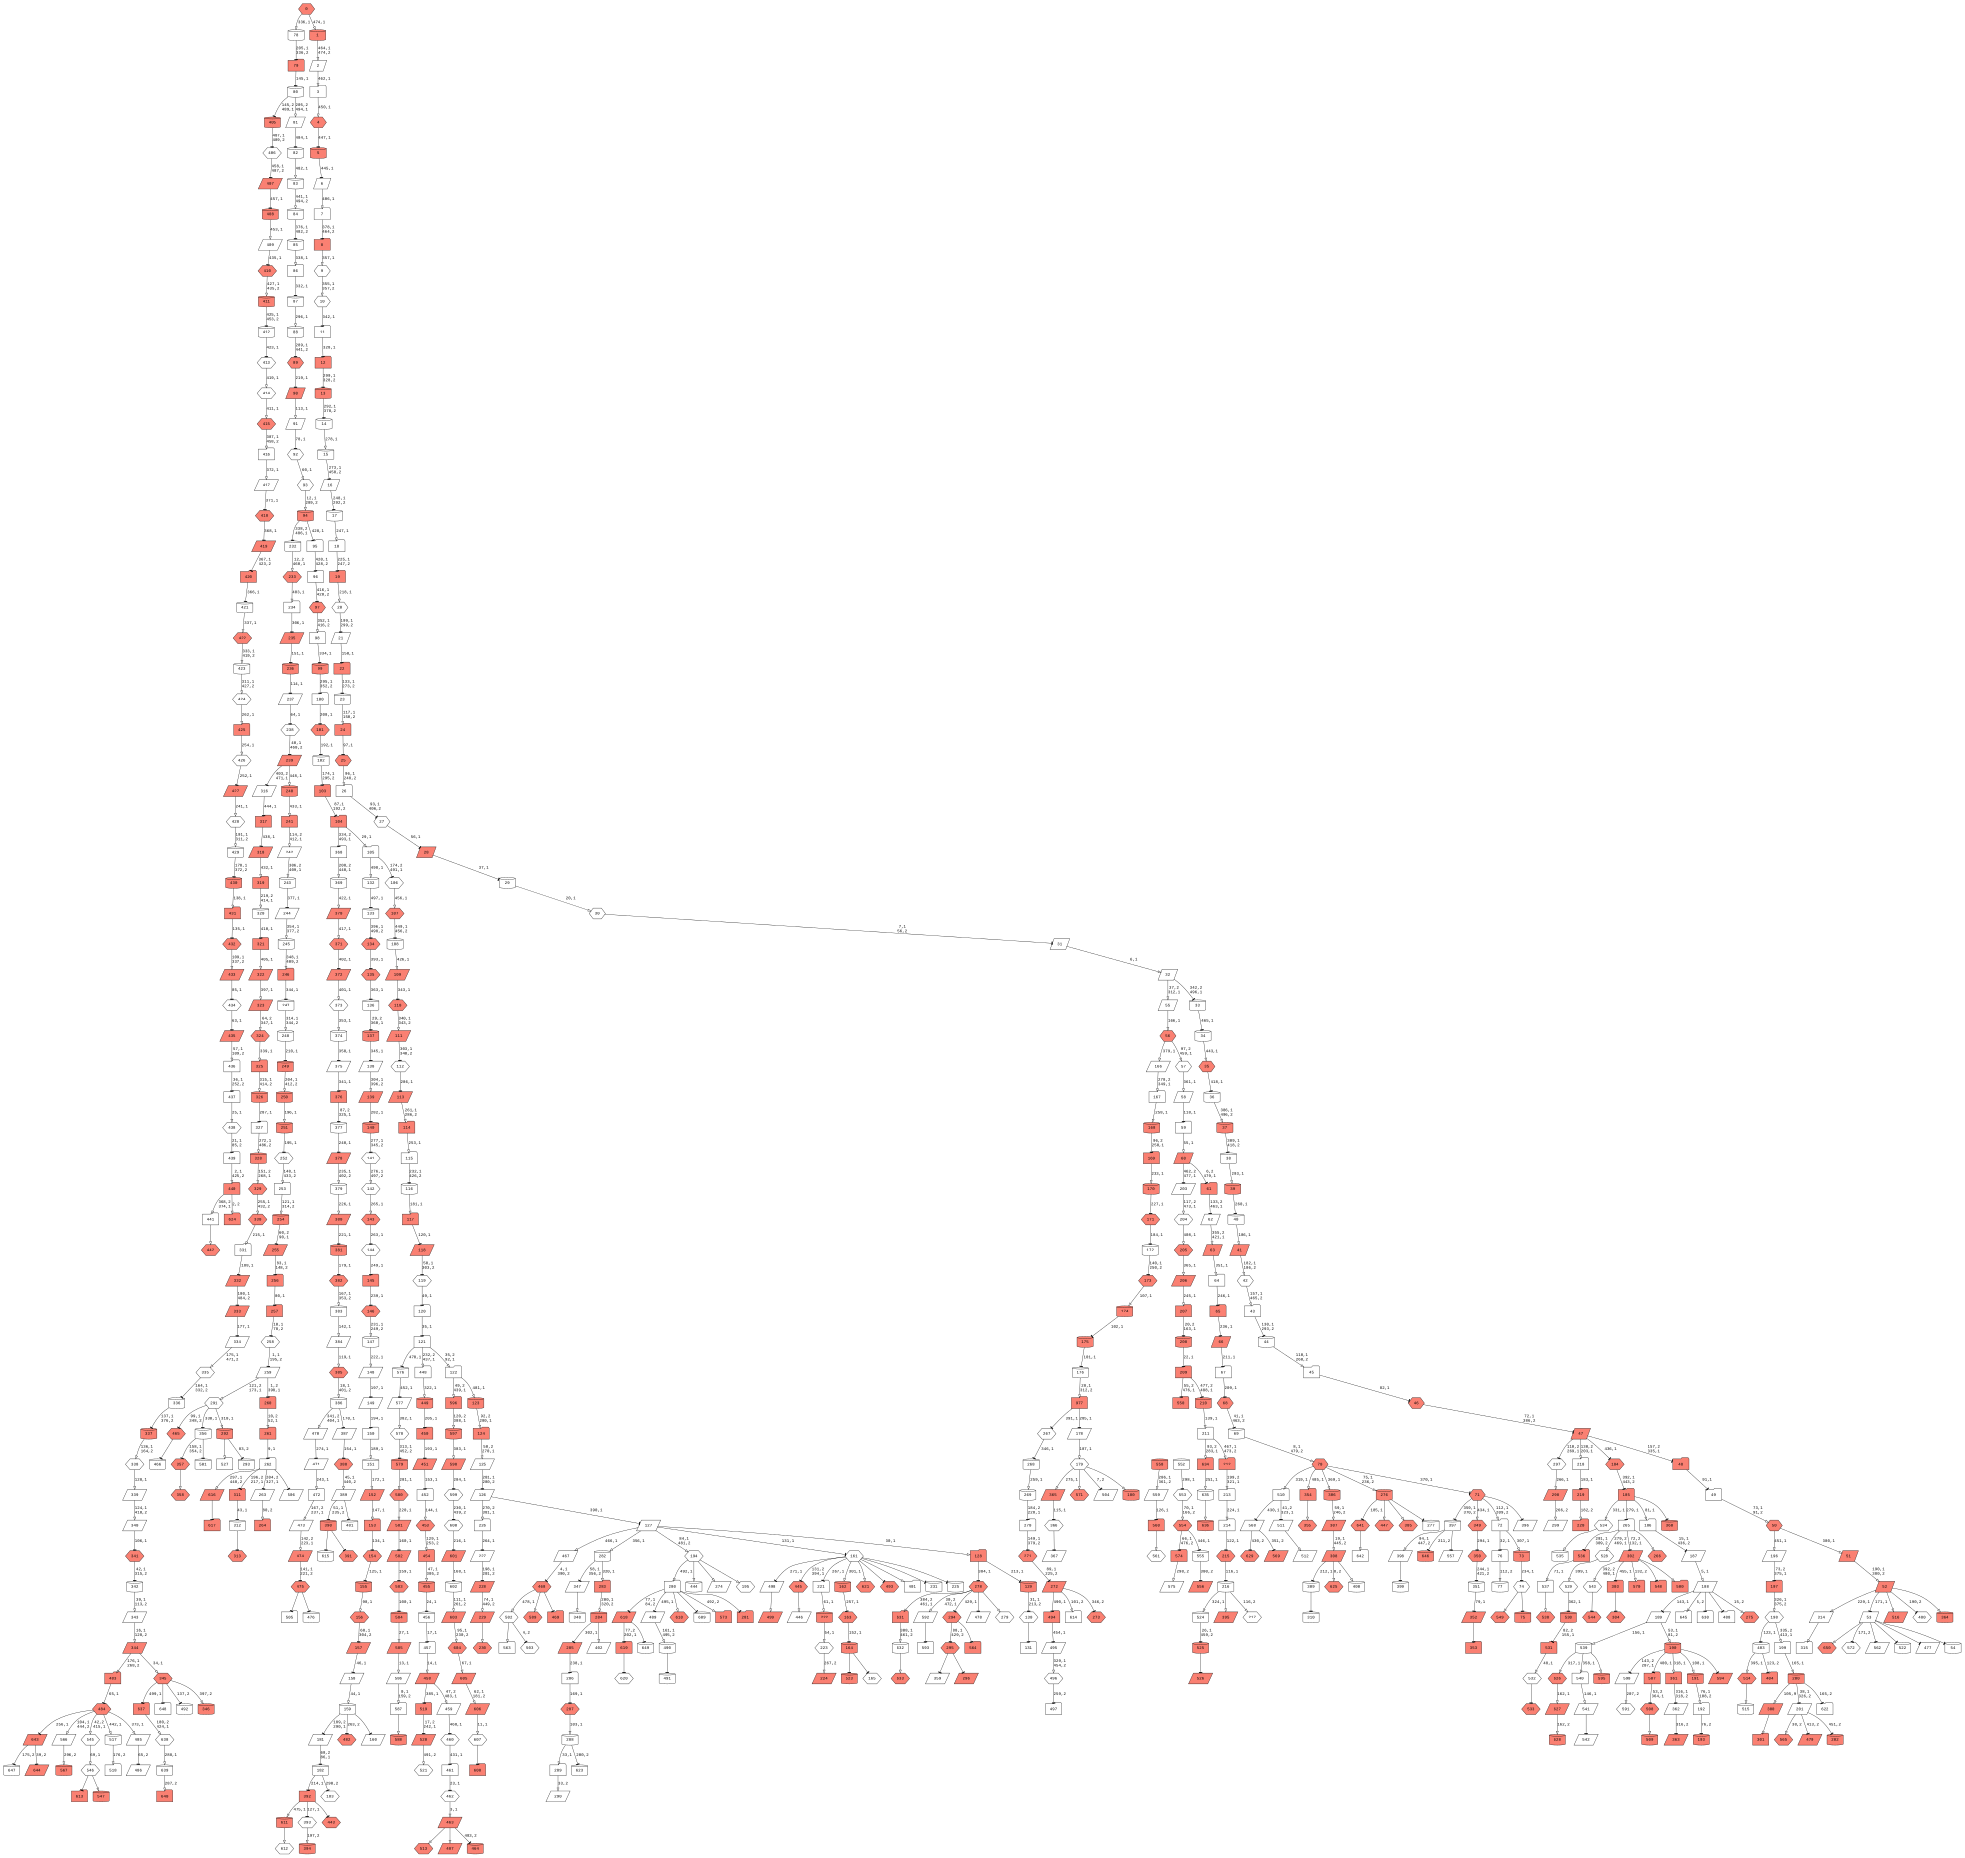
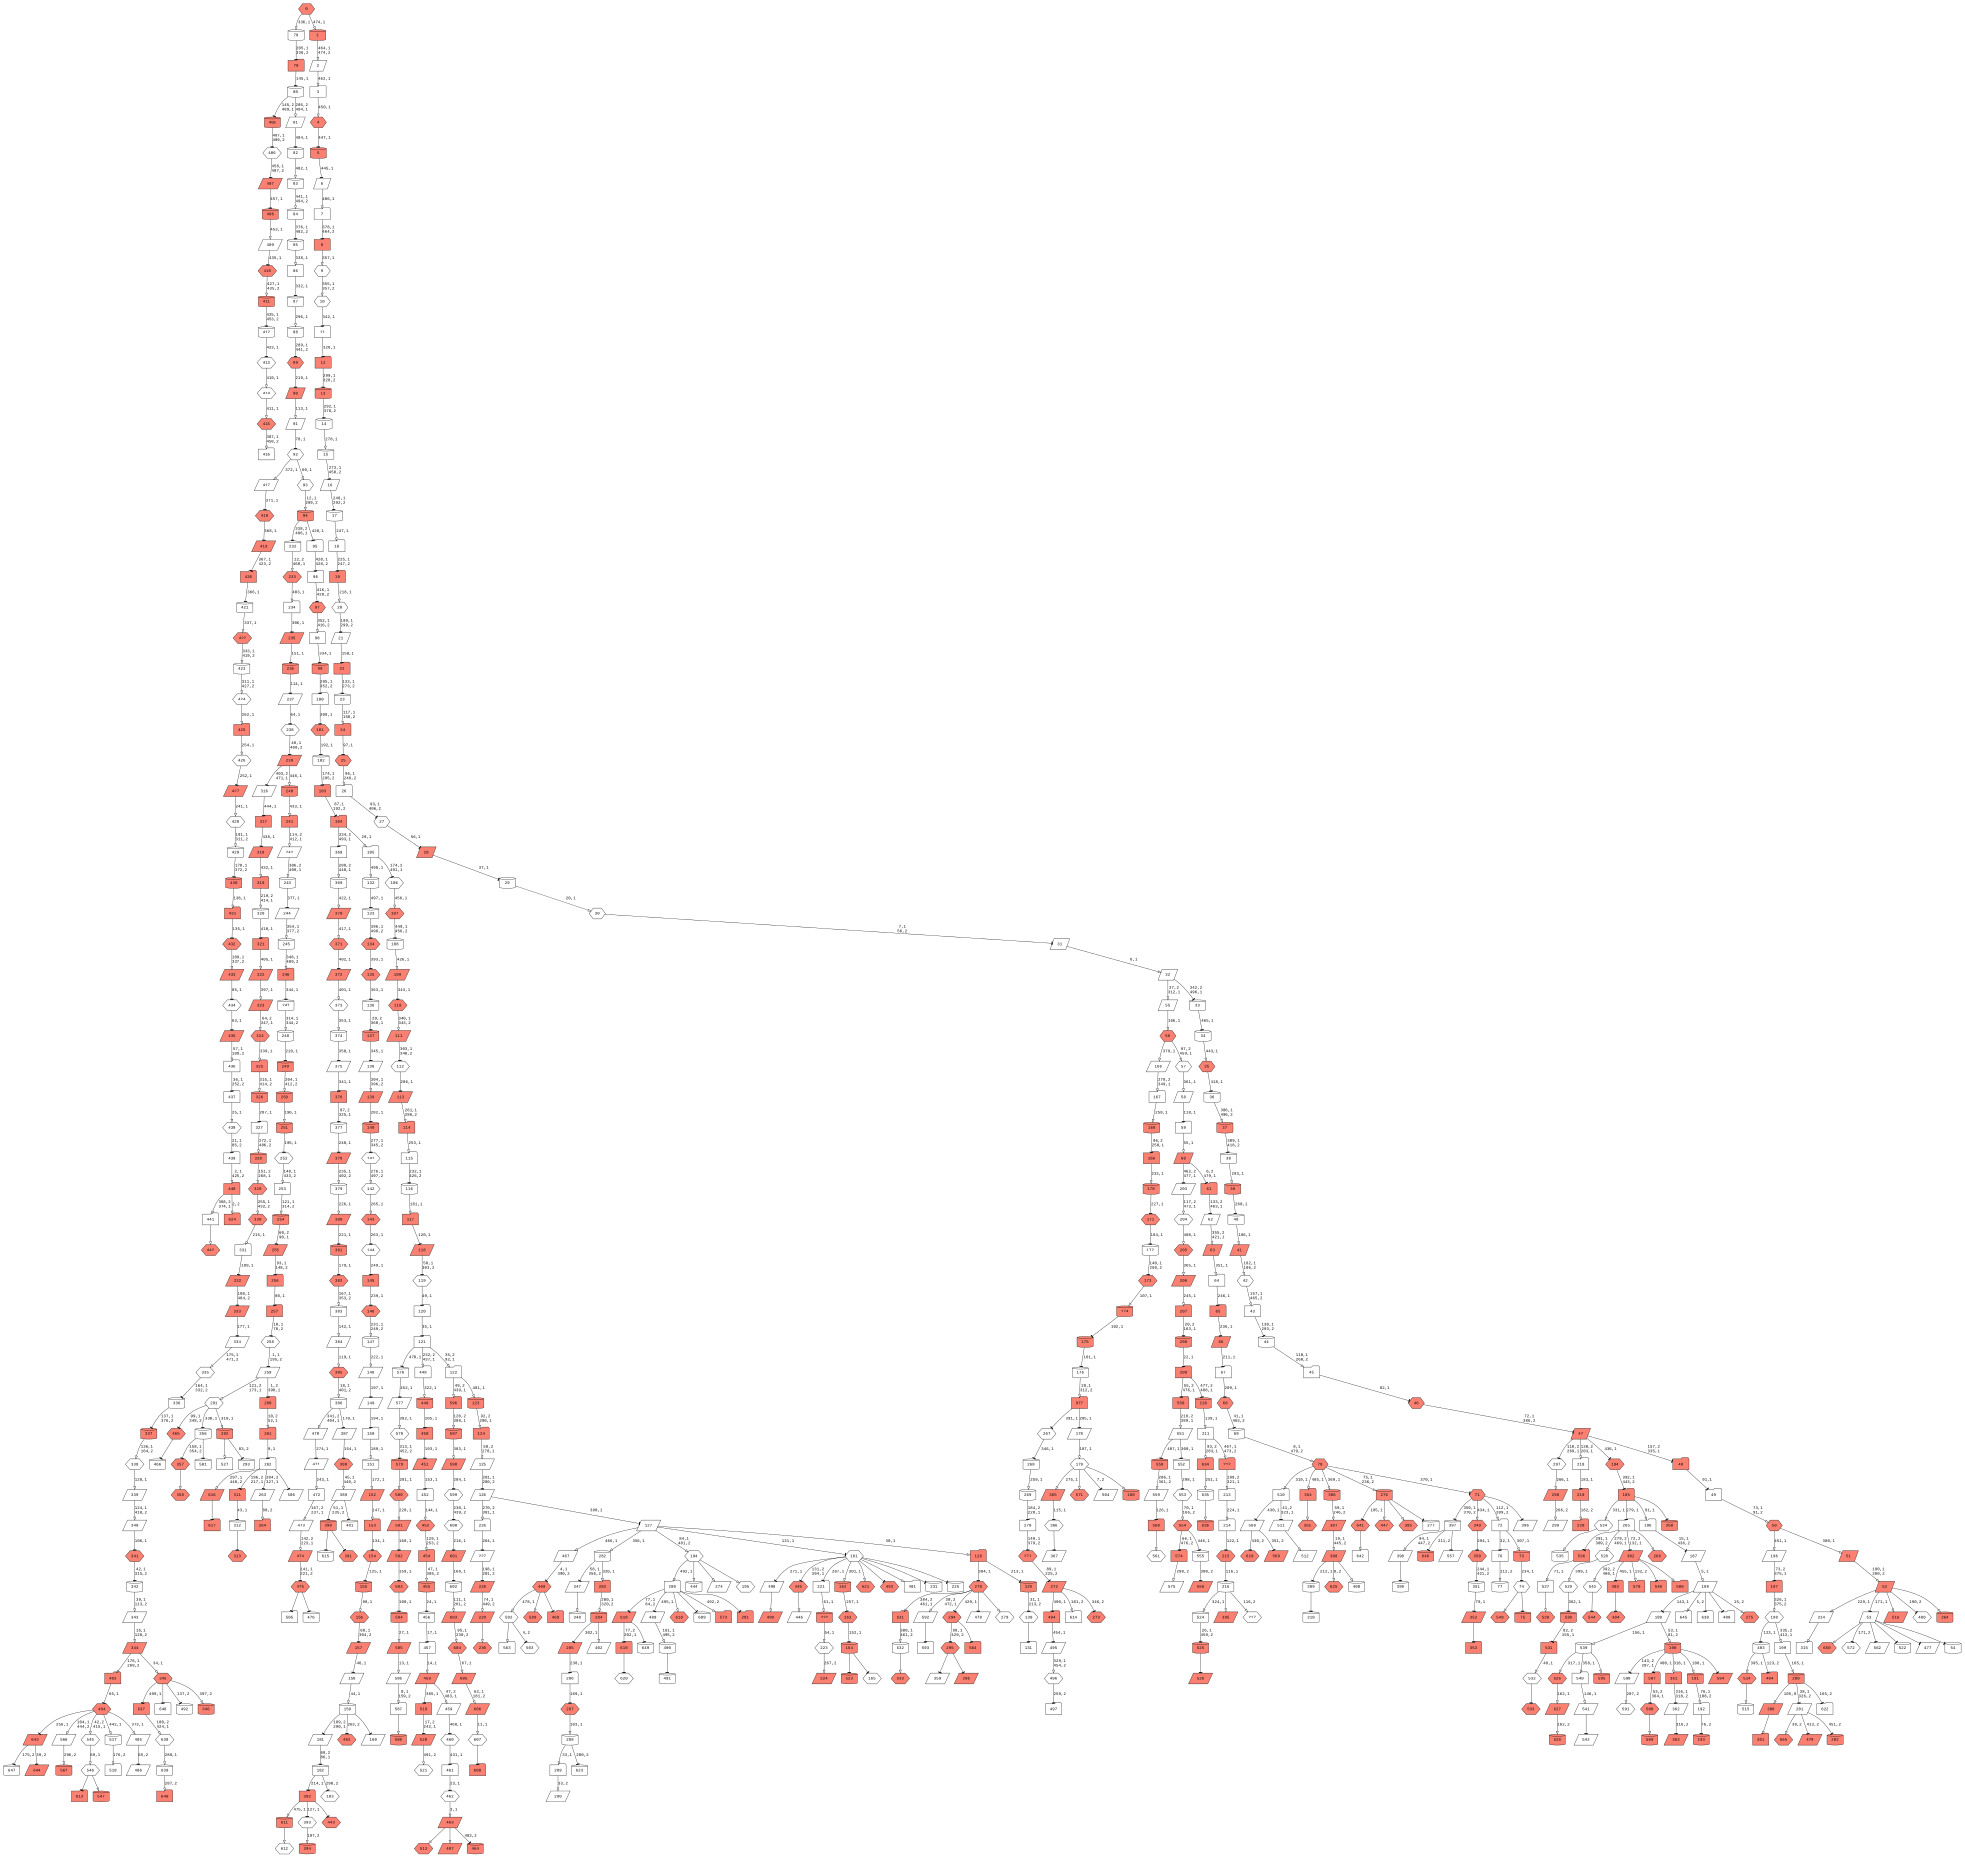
(266, 468) -> (283, 468)
none -> (1181, 1434)
